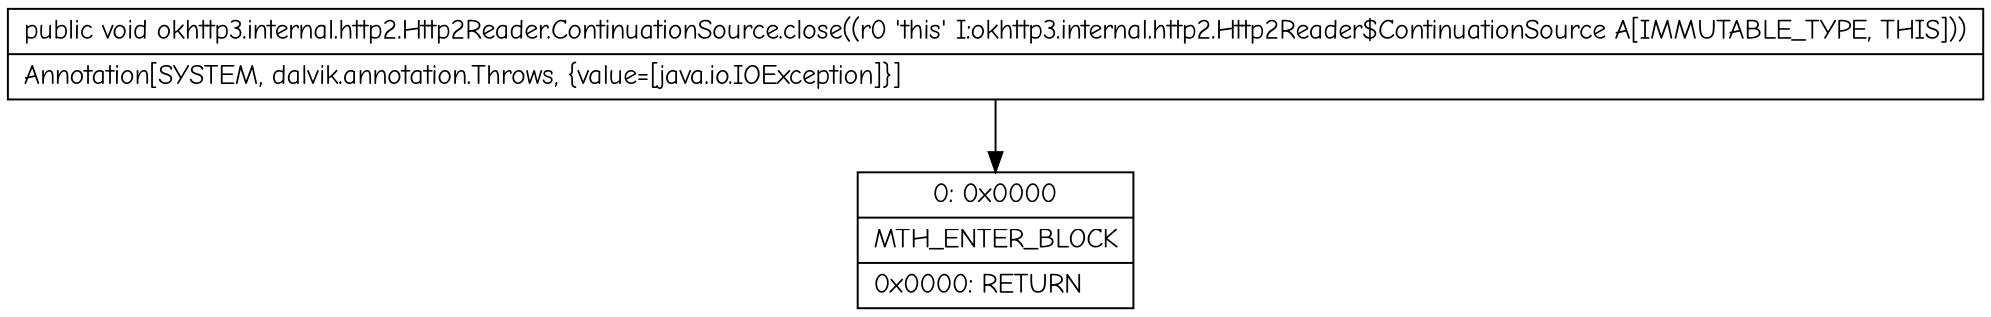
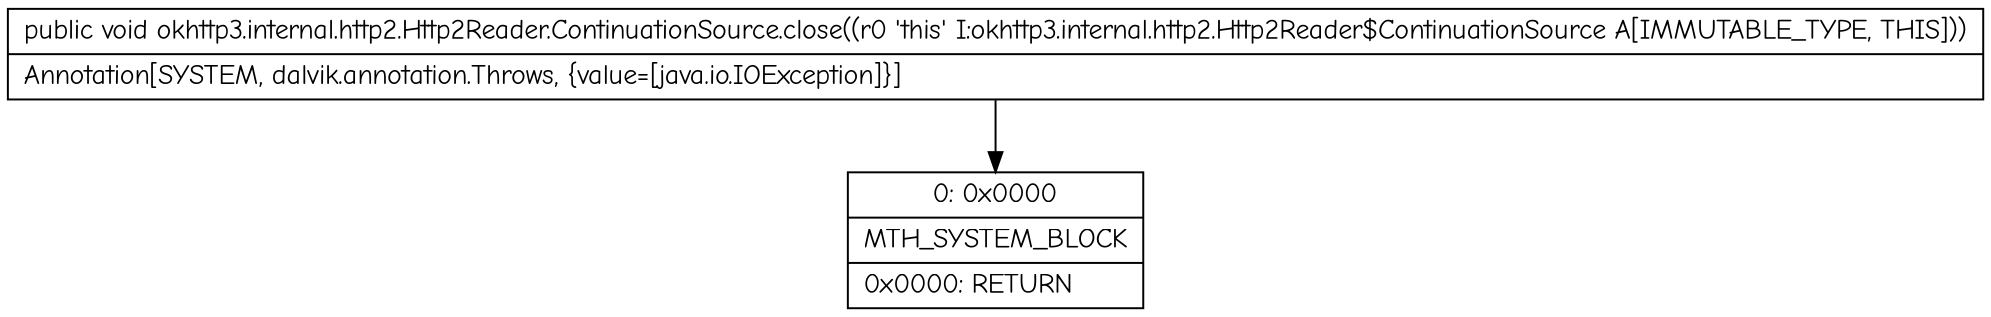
(996, 239) -> (996, 239)
